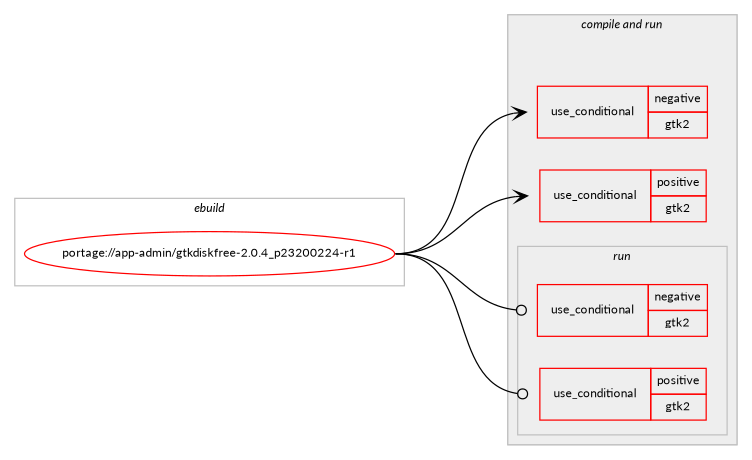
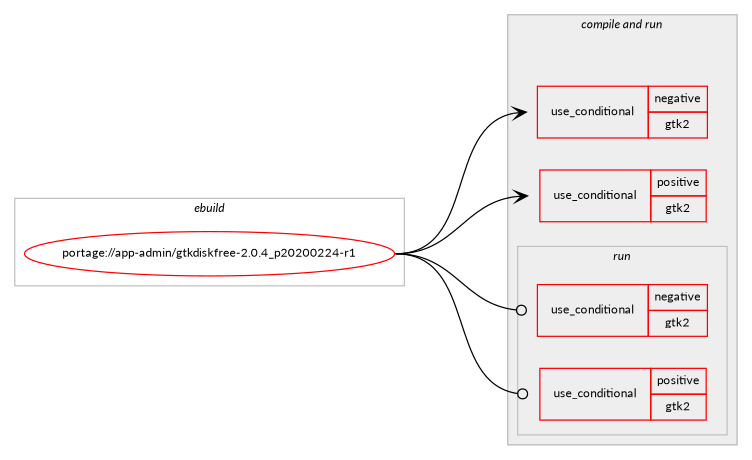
(210, 254) -> (210, 254)
